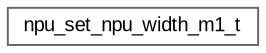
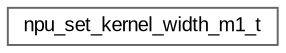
(133, 26) -> (143, 26)
